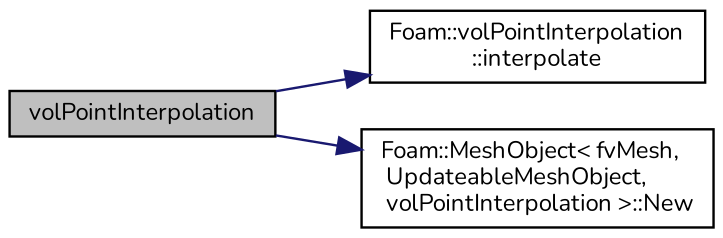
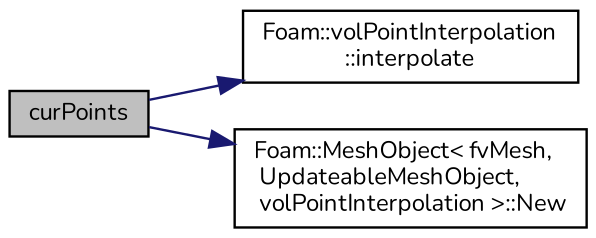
(142, 114) -> (79, 114)
